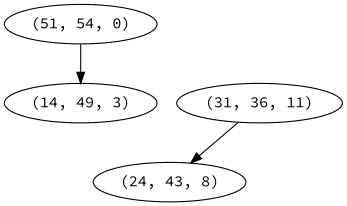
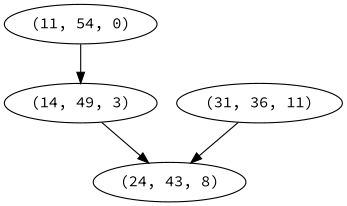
(81, 24) -> (81, 24)
none -> (121, 139)
